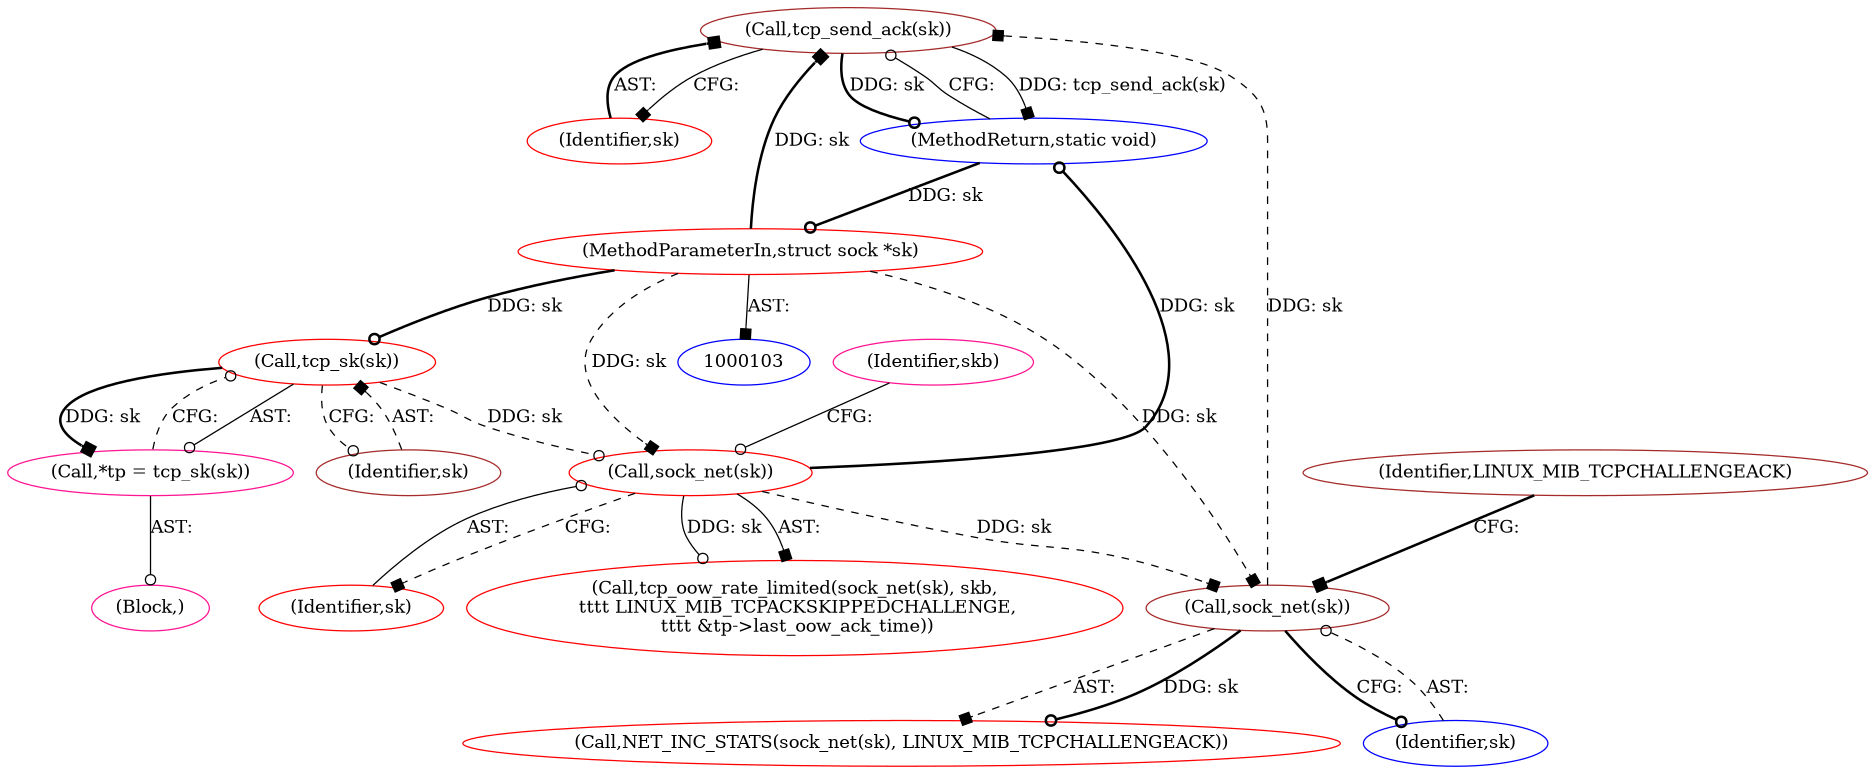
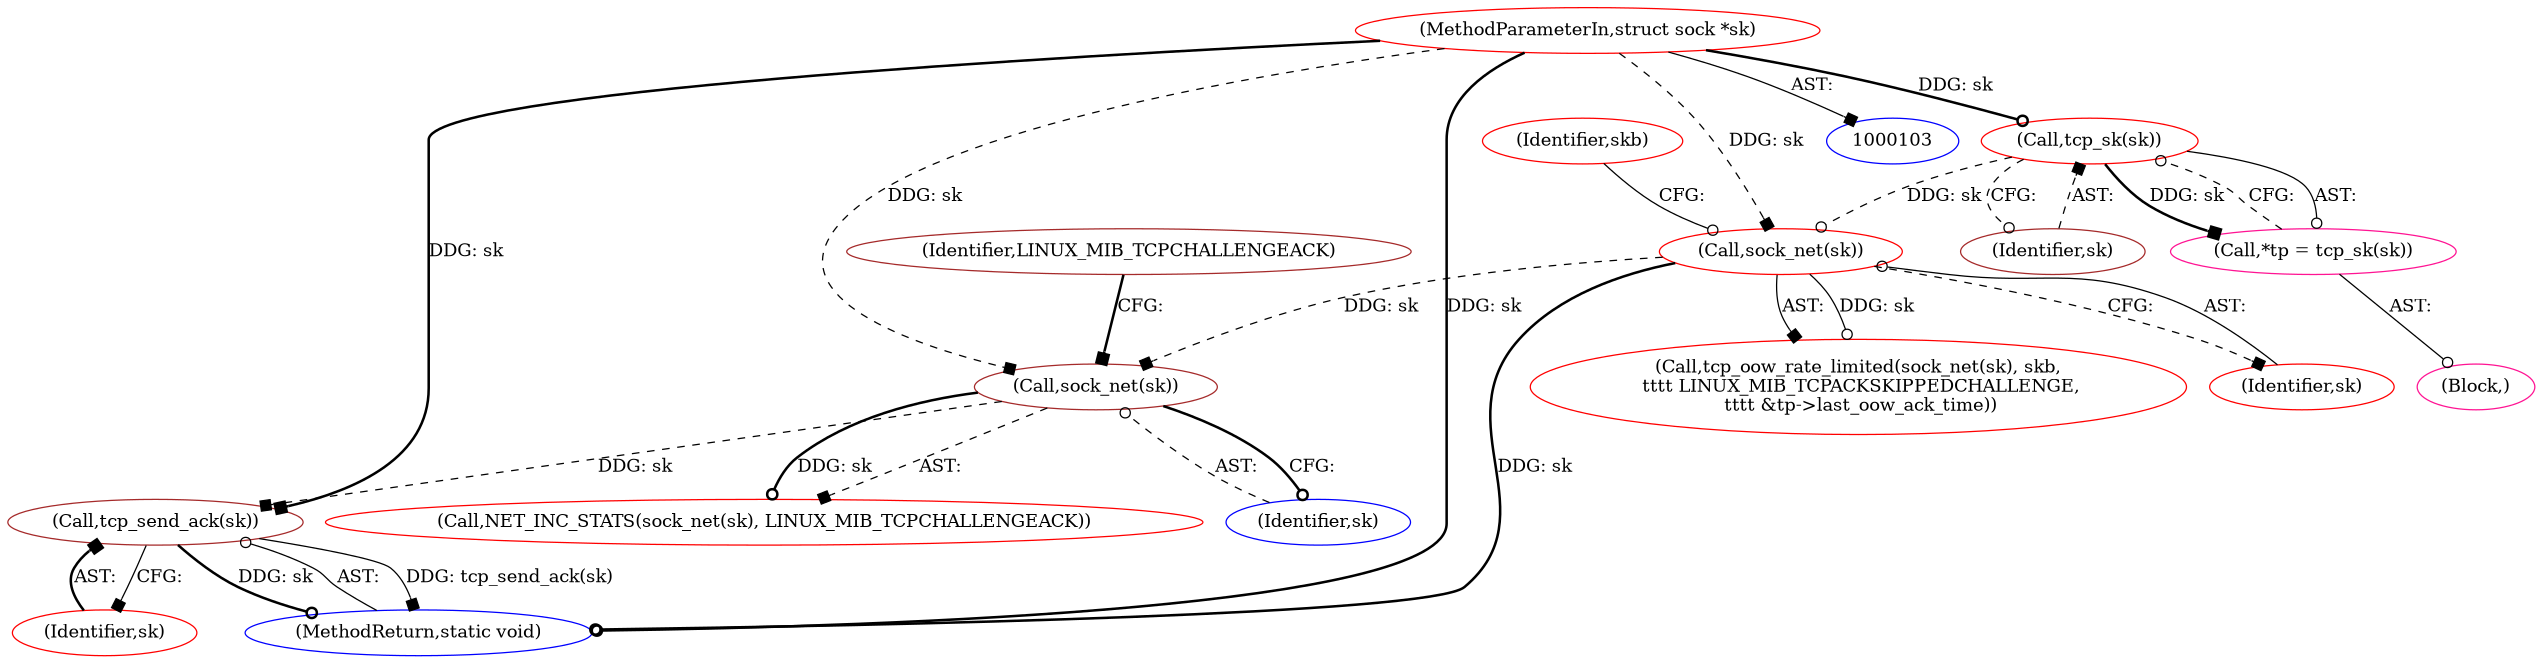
(975, 86) -> (361, 578)
(898, 194) -> (1286, 588)
(933, 362) -> (1583, 141)
